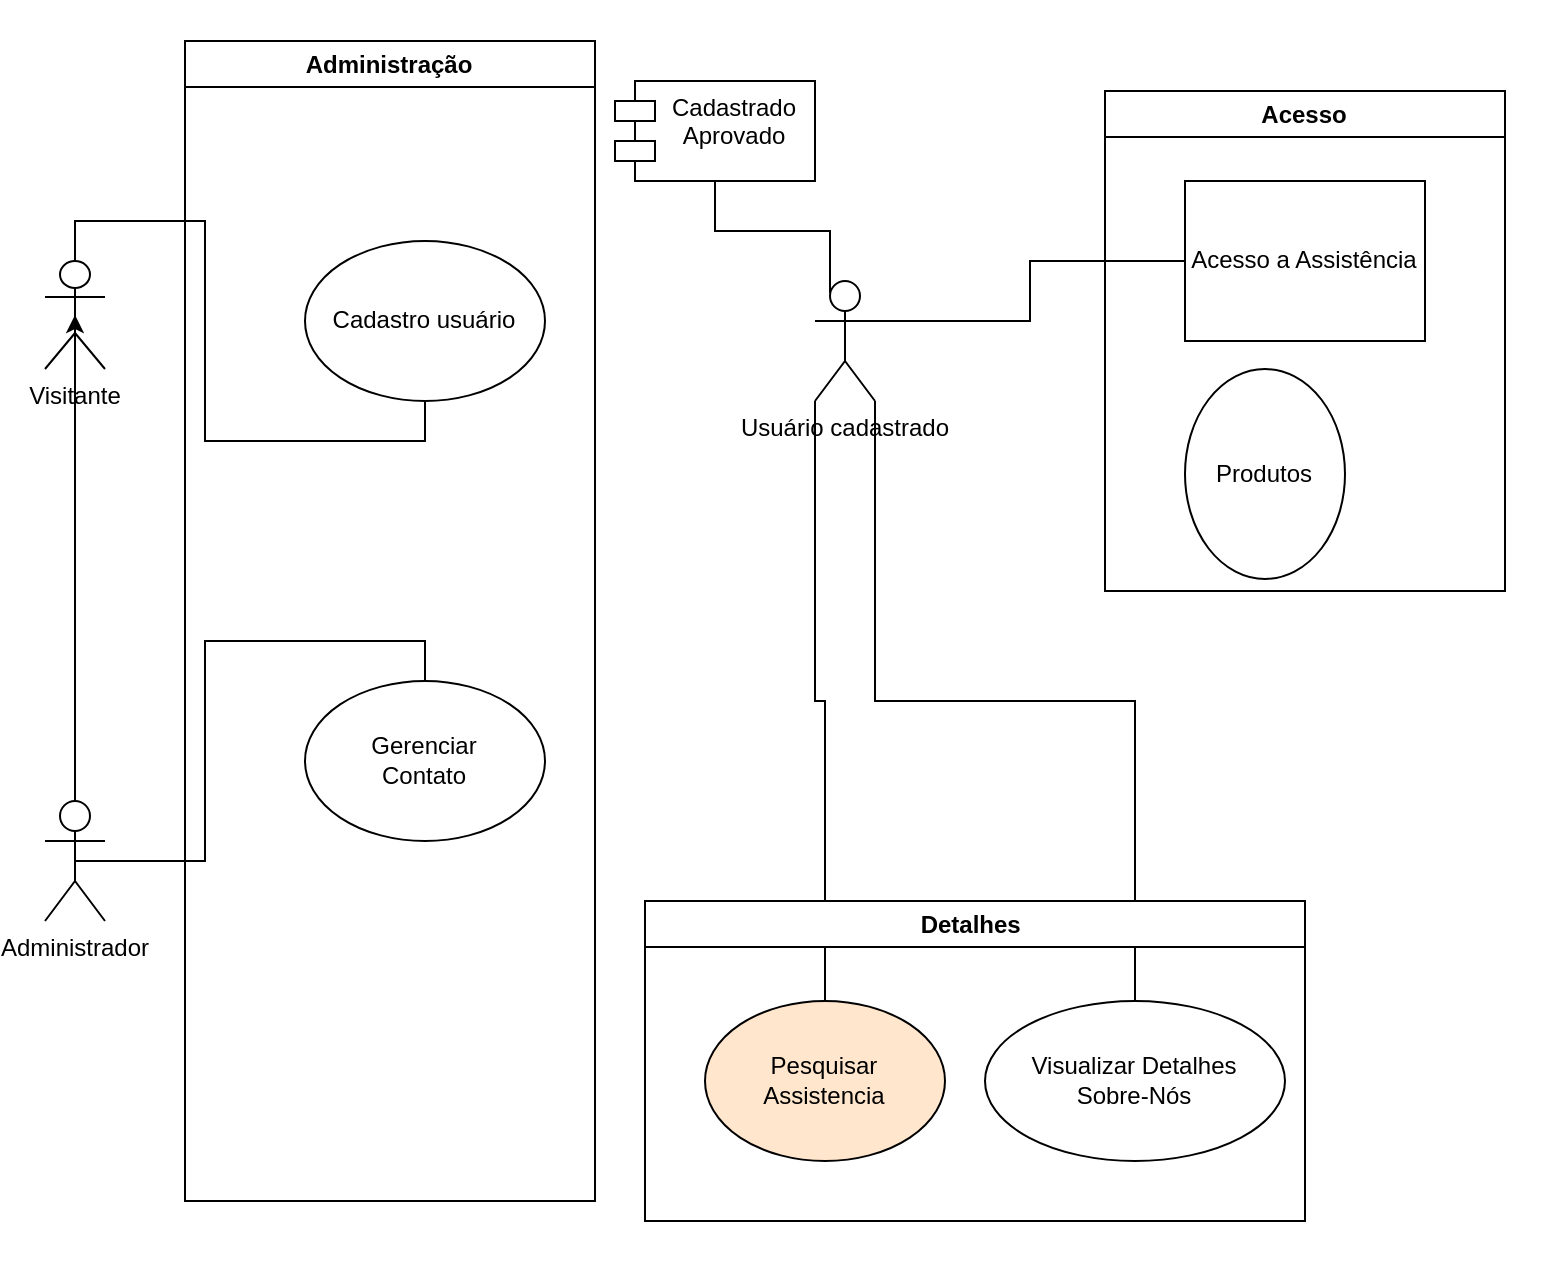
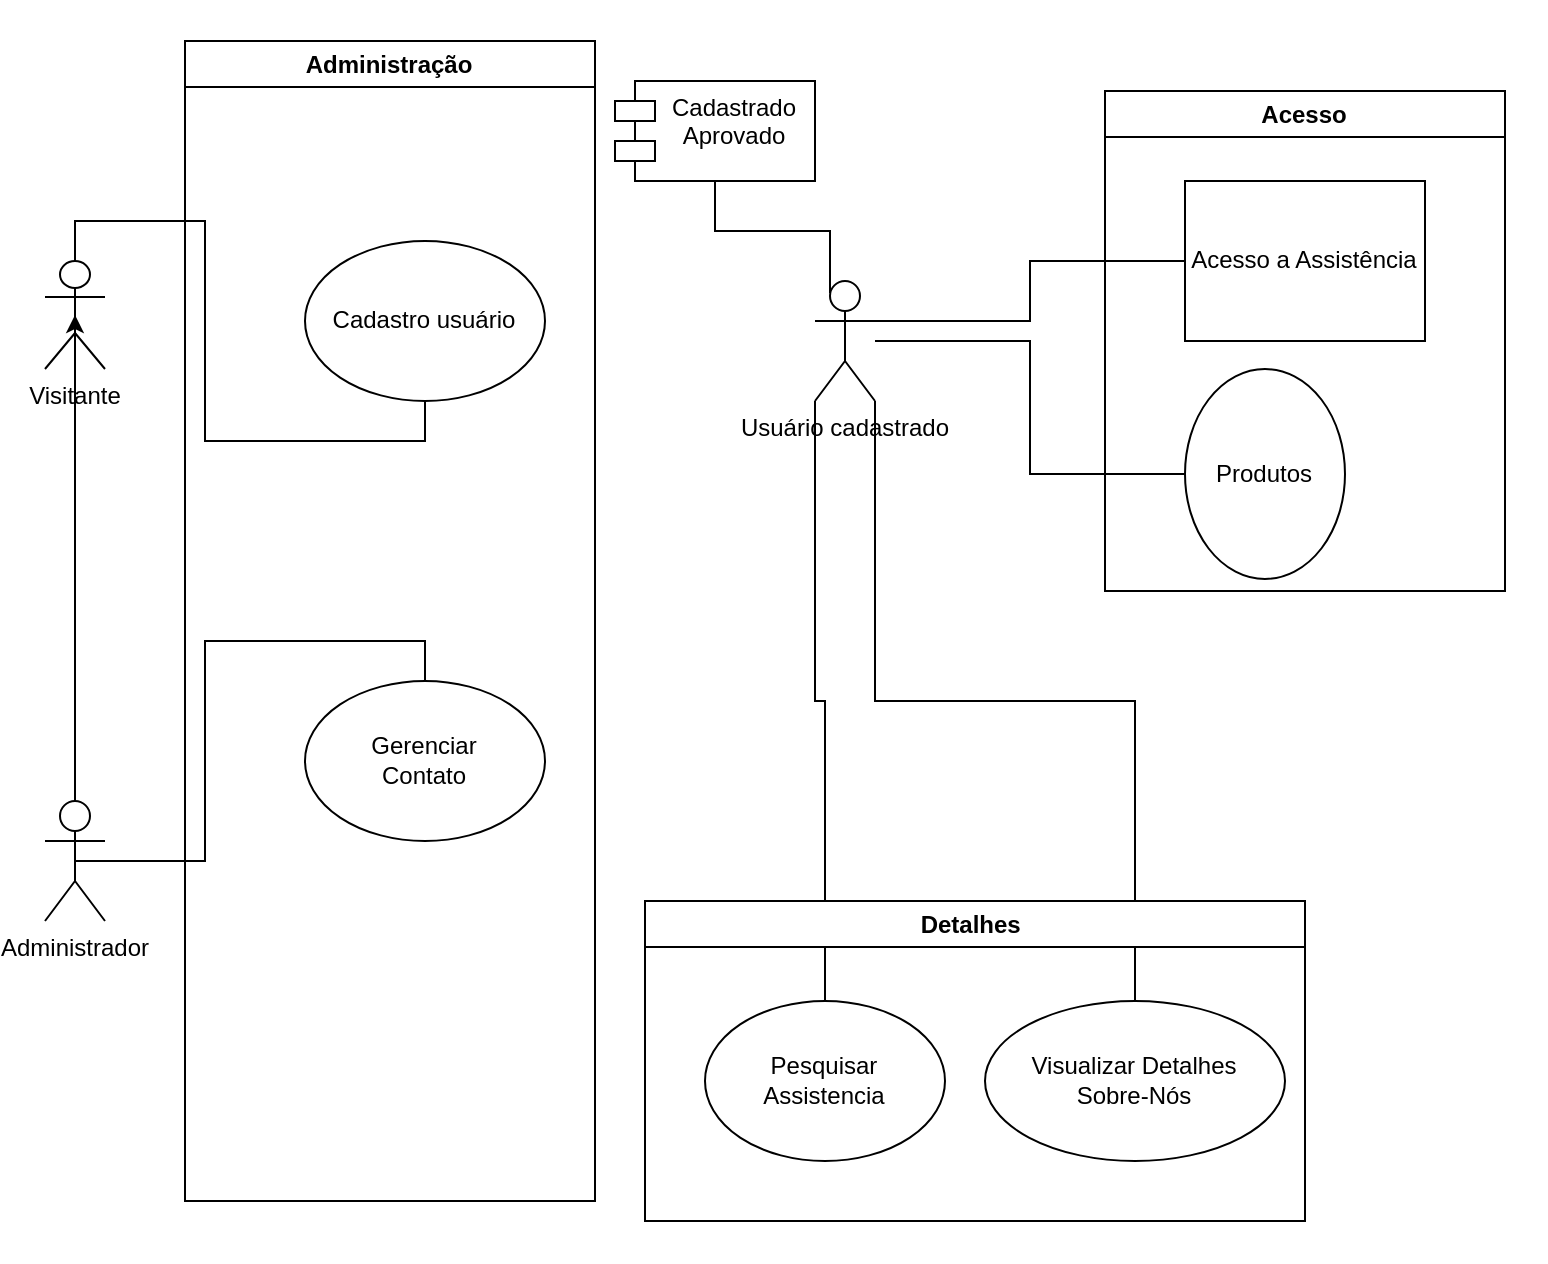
none -> (1030, 408)
(825, 1081) -> (825, 1081)
